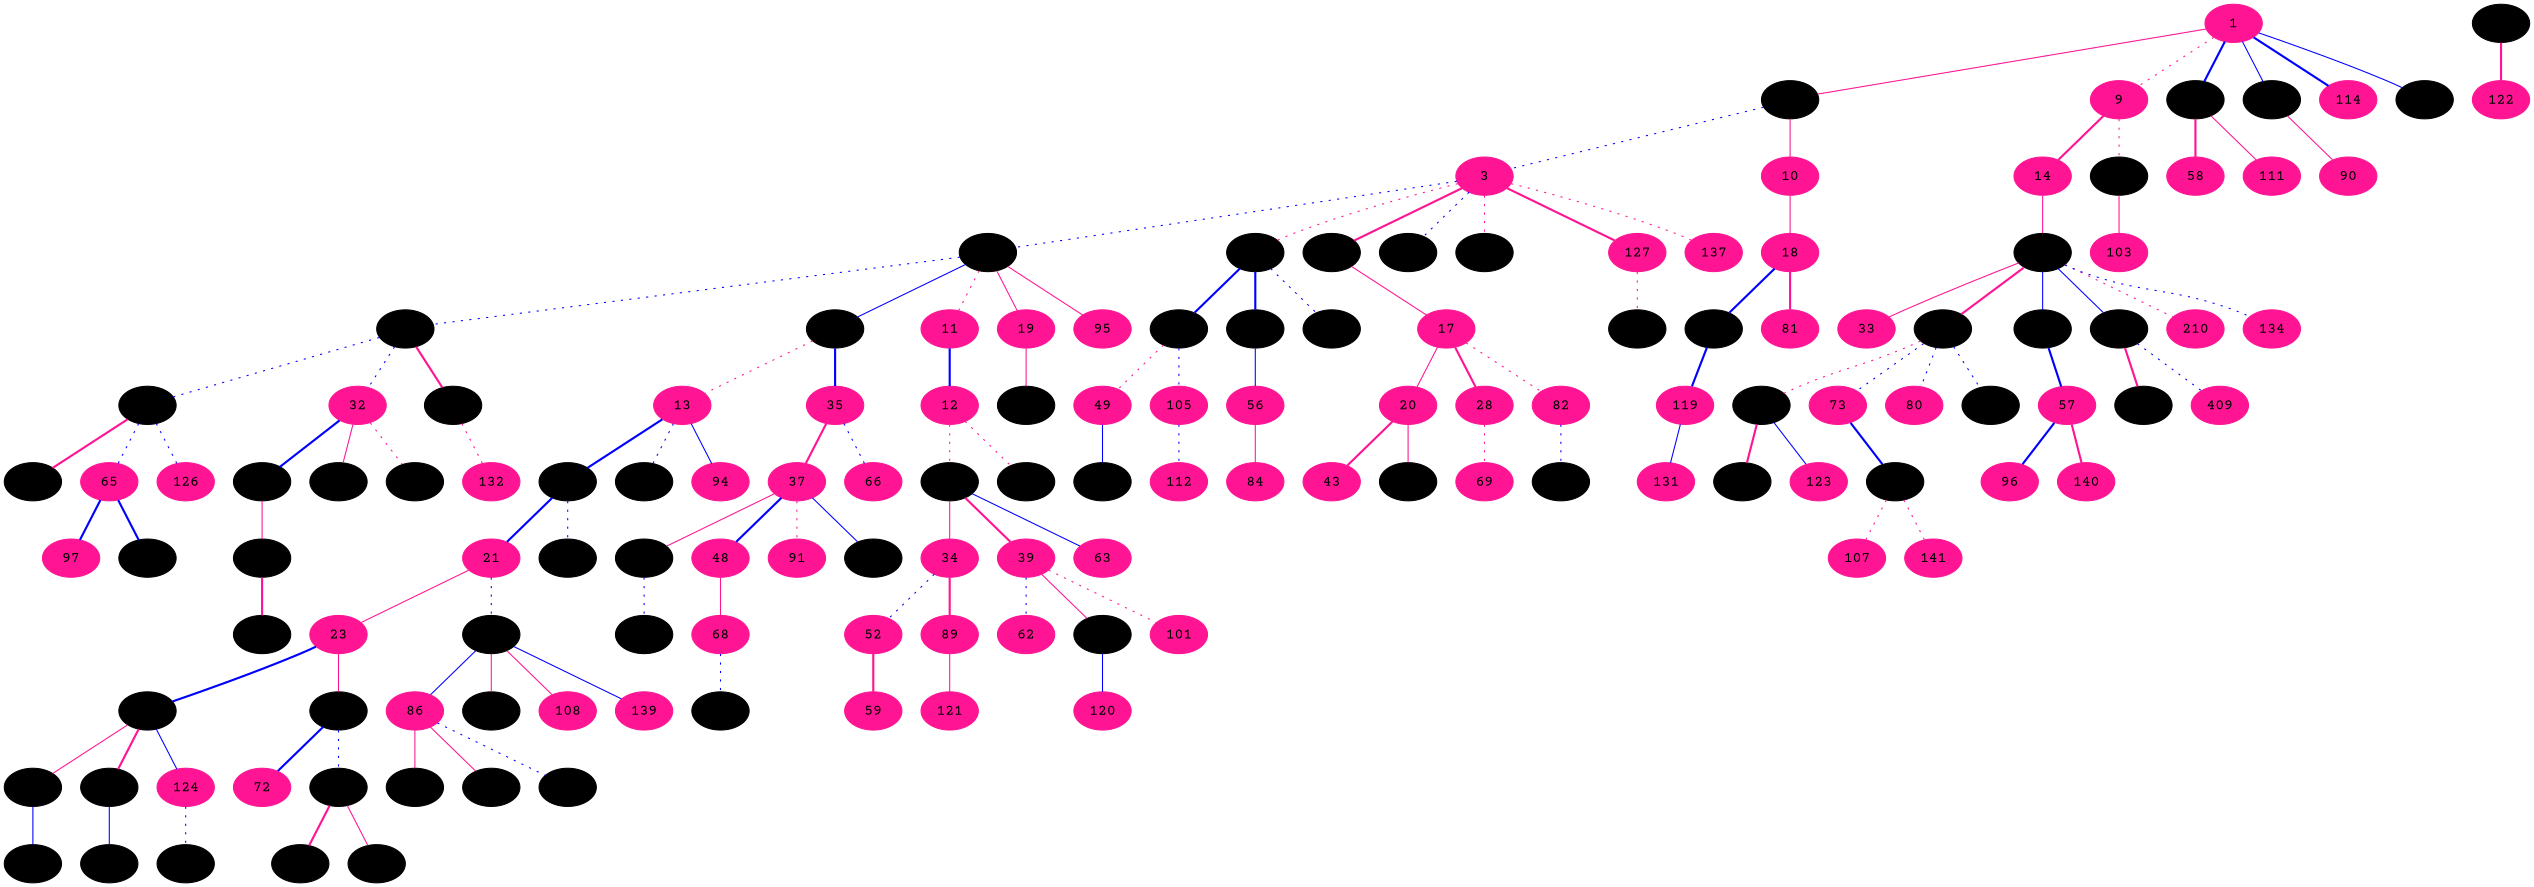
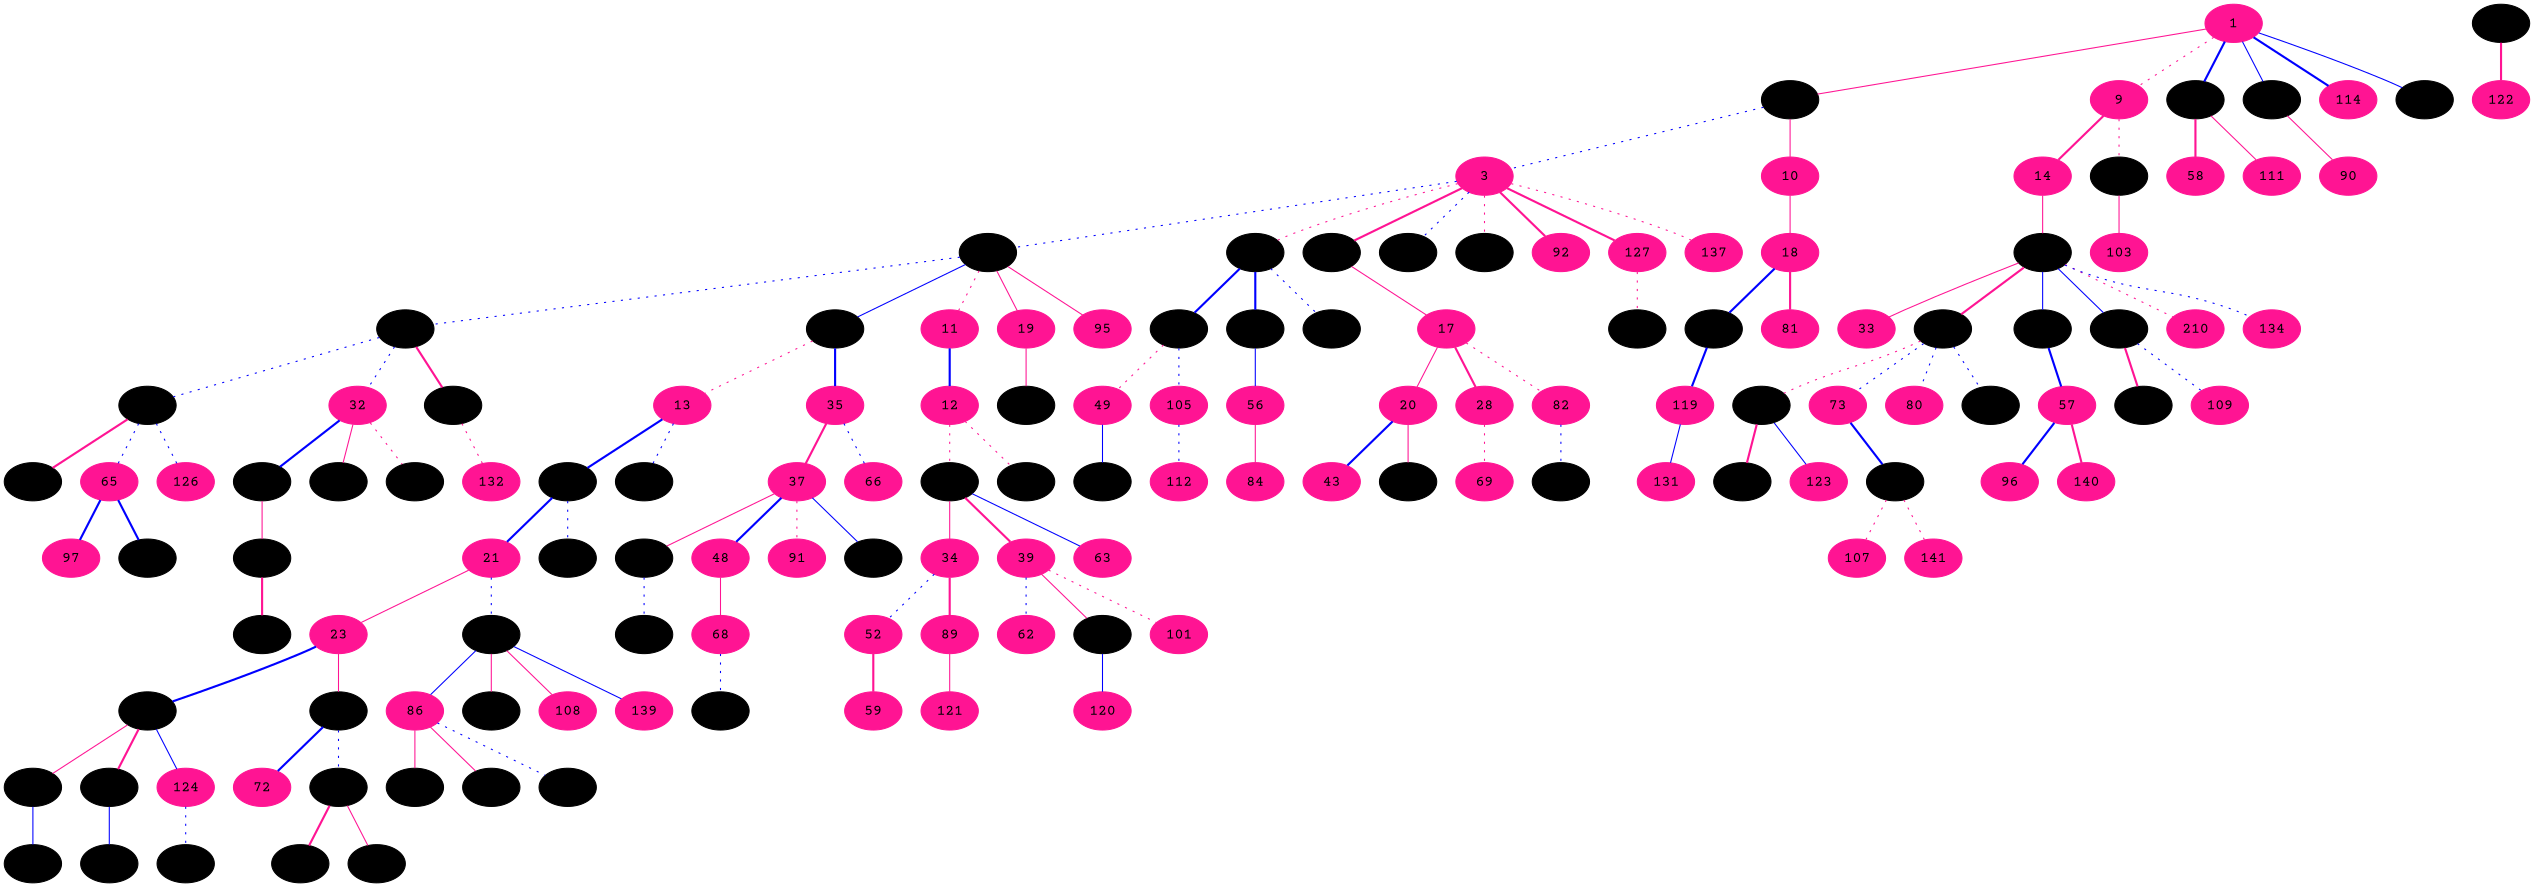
none -> (1561, 253)
(2220, 405) -> (2220, 405)
(1370, 443) -> (1370, 443)
(720, 482) -> none
